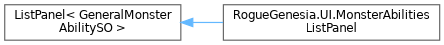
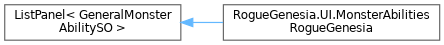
(332, 22) -> (332, 22)
